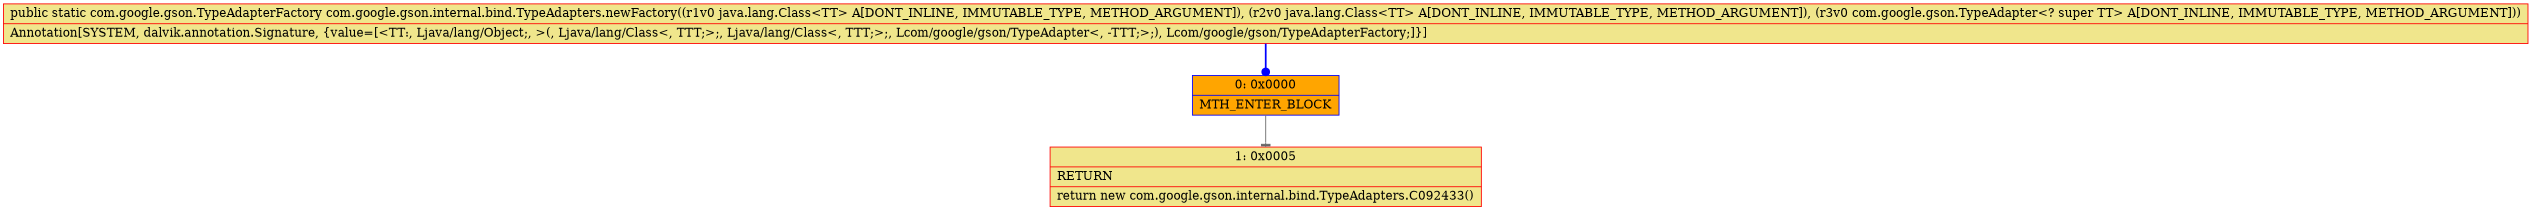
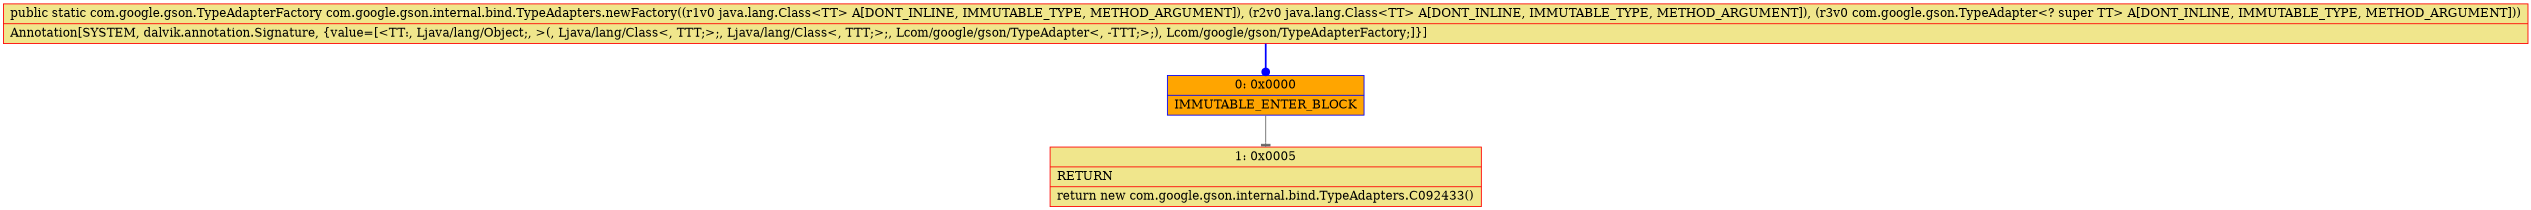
(1266, 105) -> (1266, 105)
